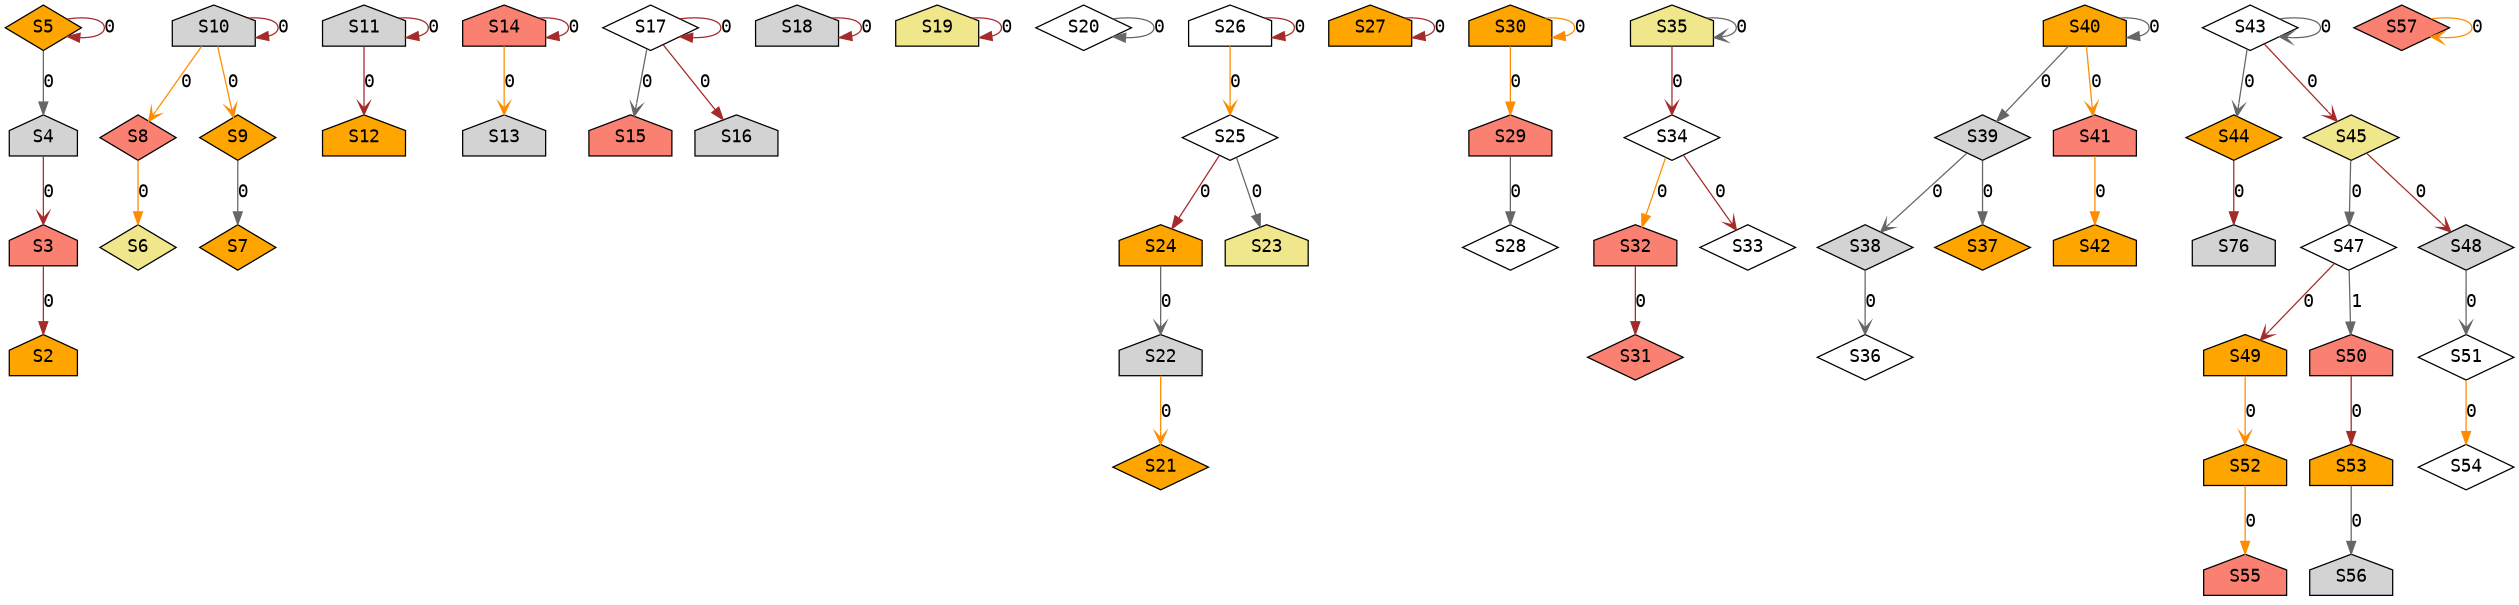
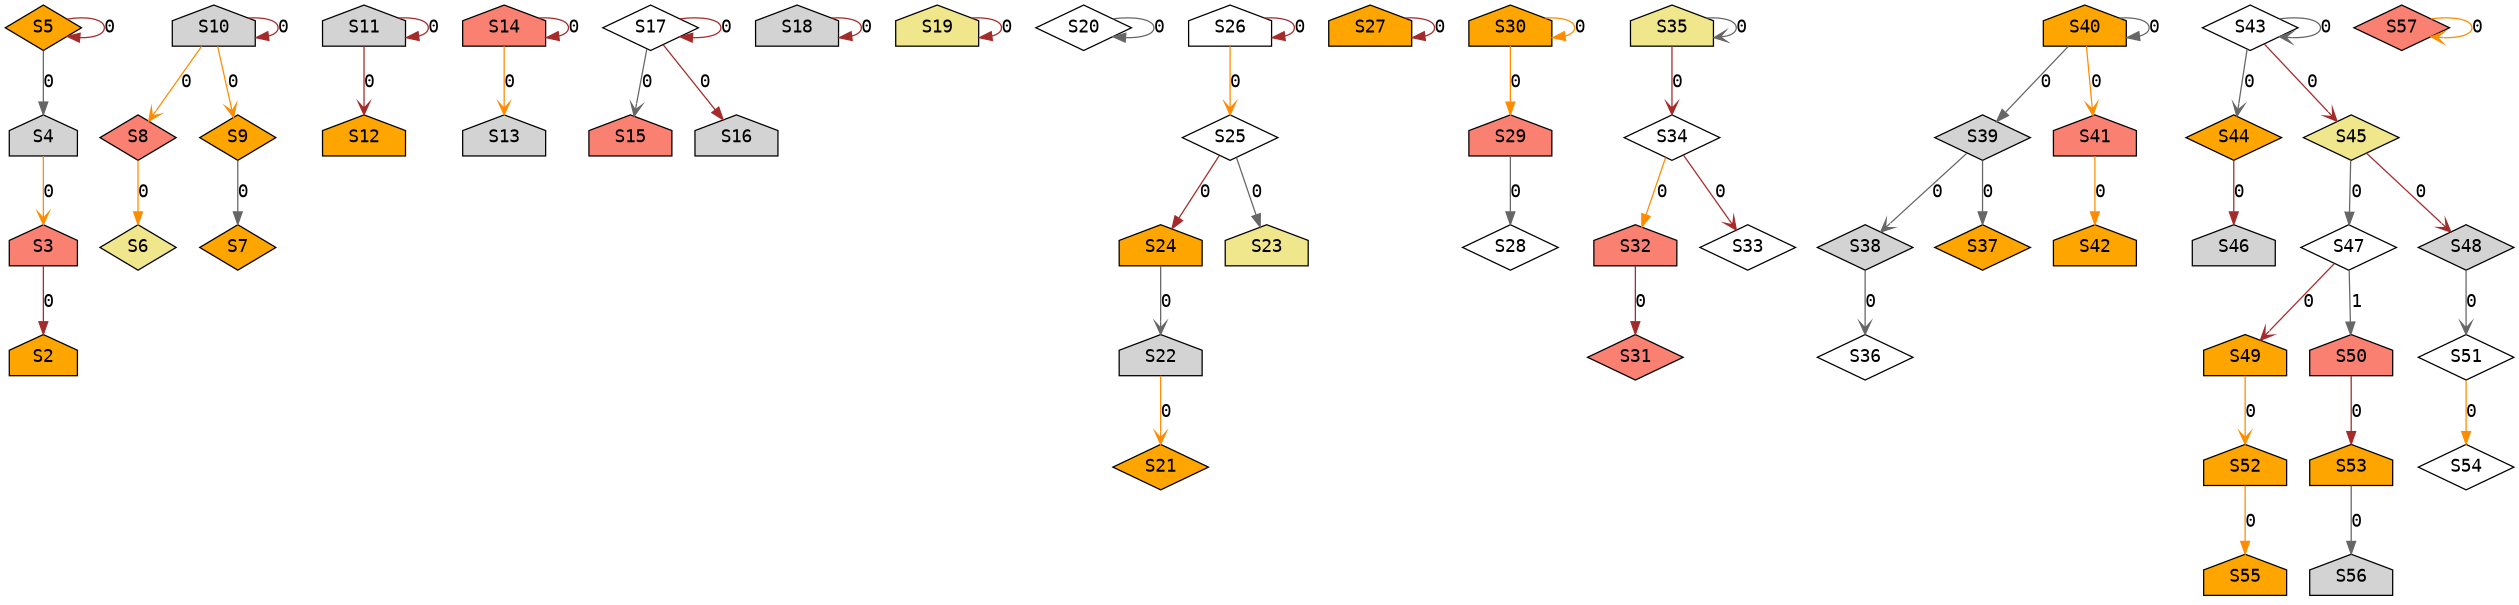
(43, 184) -> (43, 184)
(2234, 247) -> (2234, 247)
(2245, 577) -> (2245, 577)
